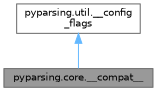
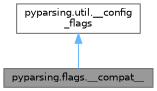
(78, 78) -> (78, 78)
